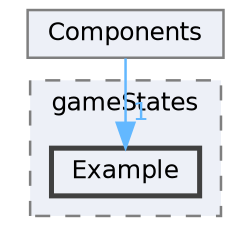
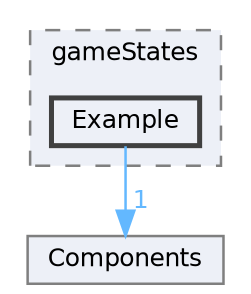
(126, 97) -> (126, 182)
